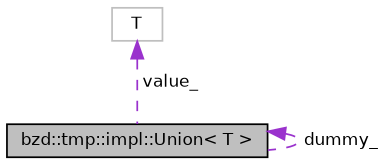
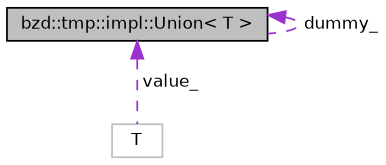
(137, 92) -> (137, 92)
